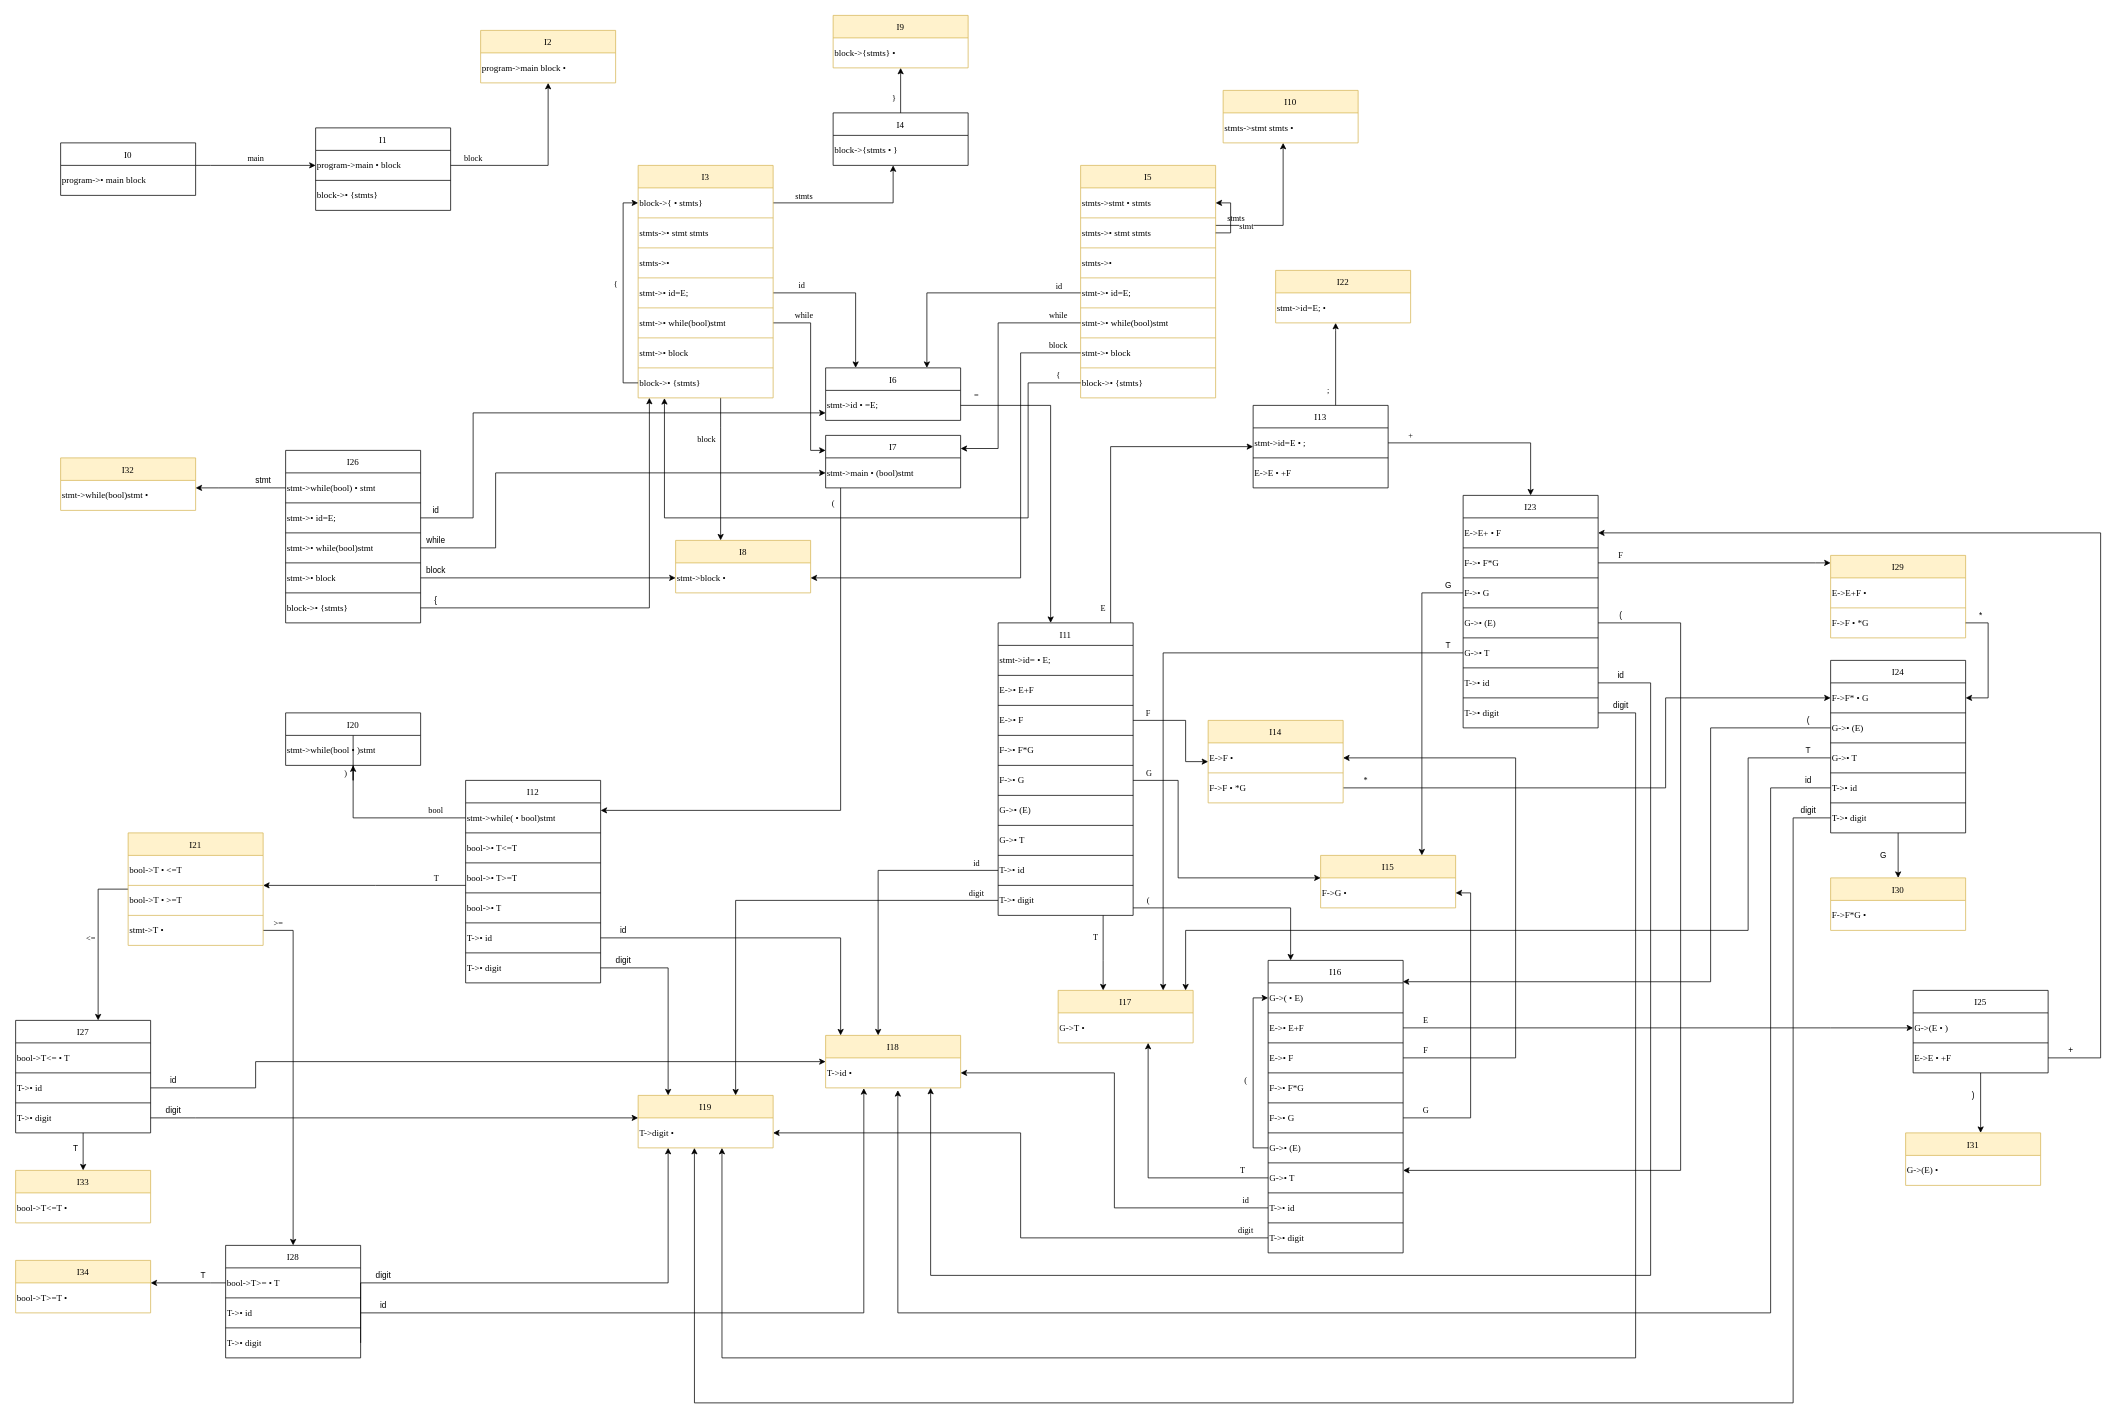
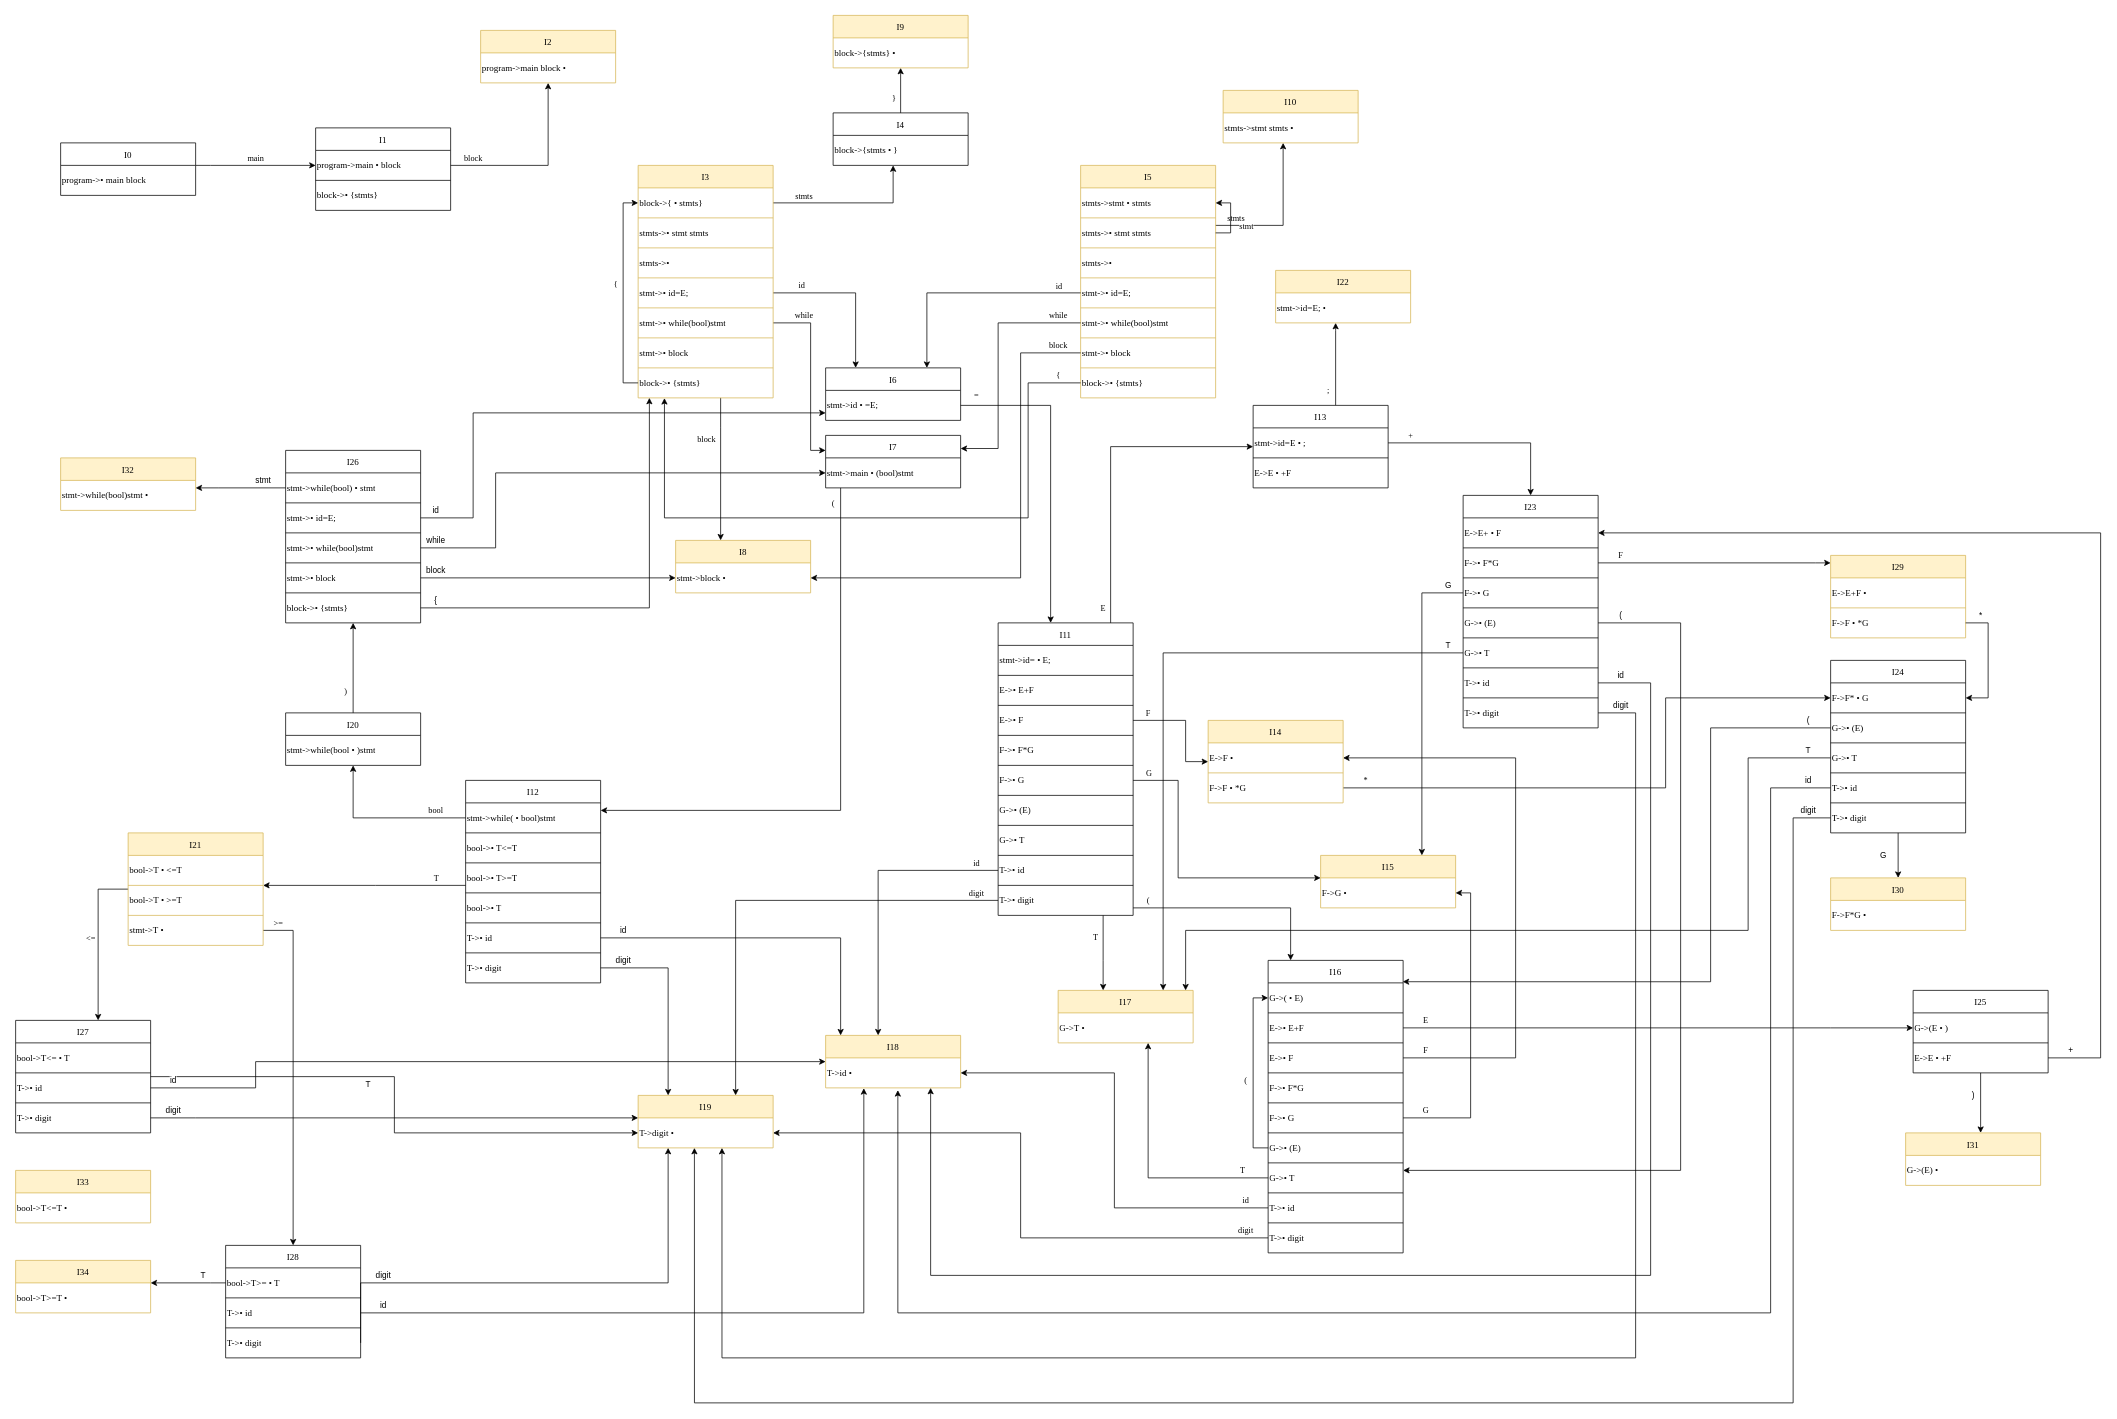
(353, 753) -> (353, 629)
(83, 1164) -> (302, 1077)
